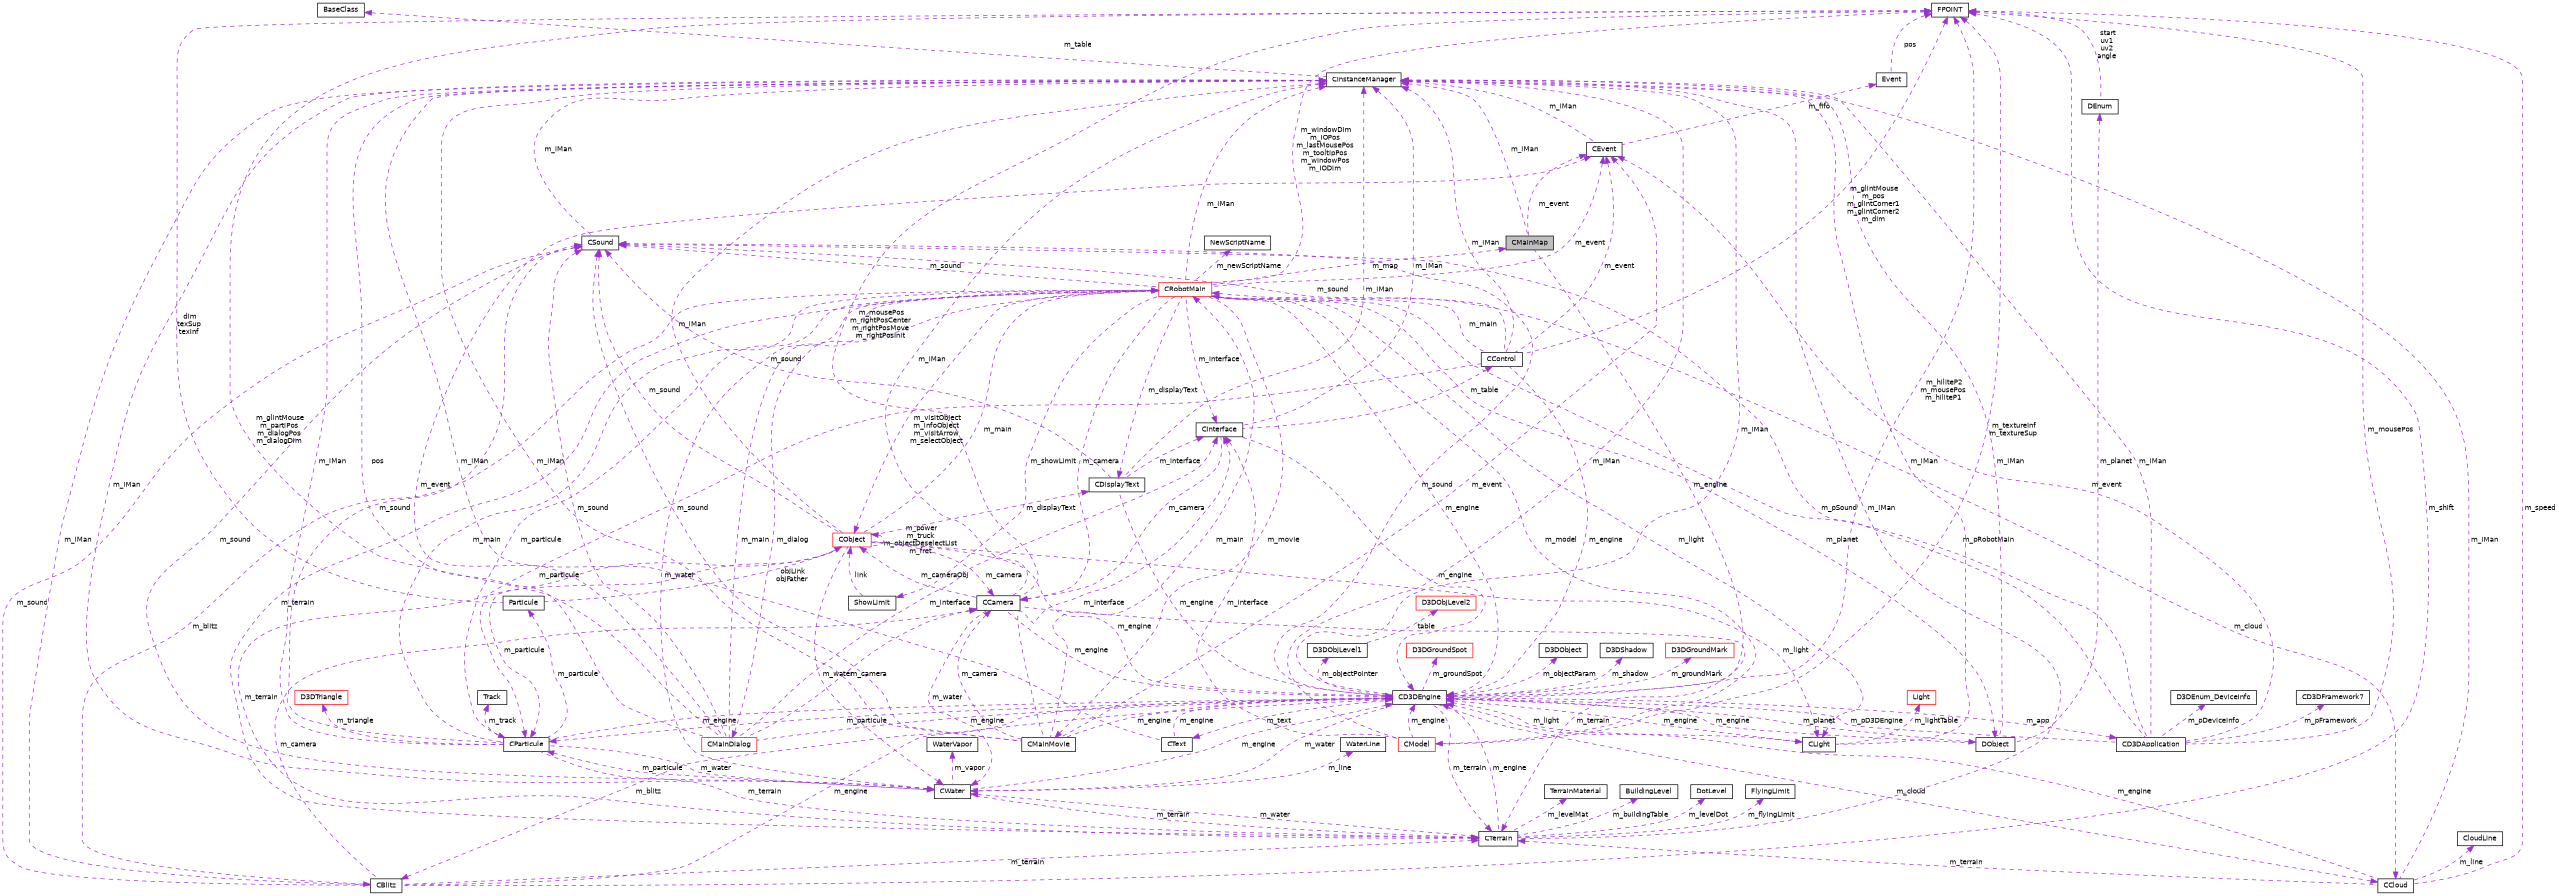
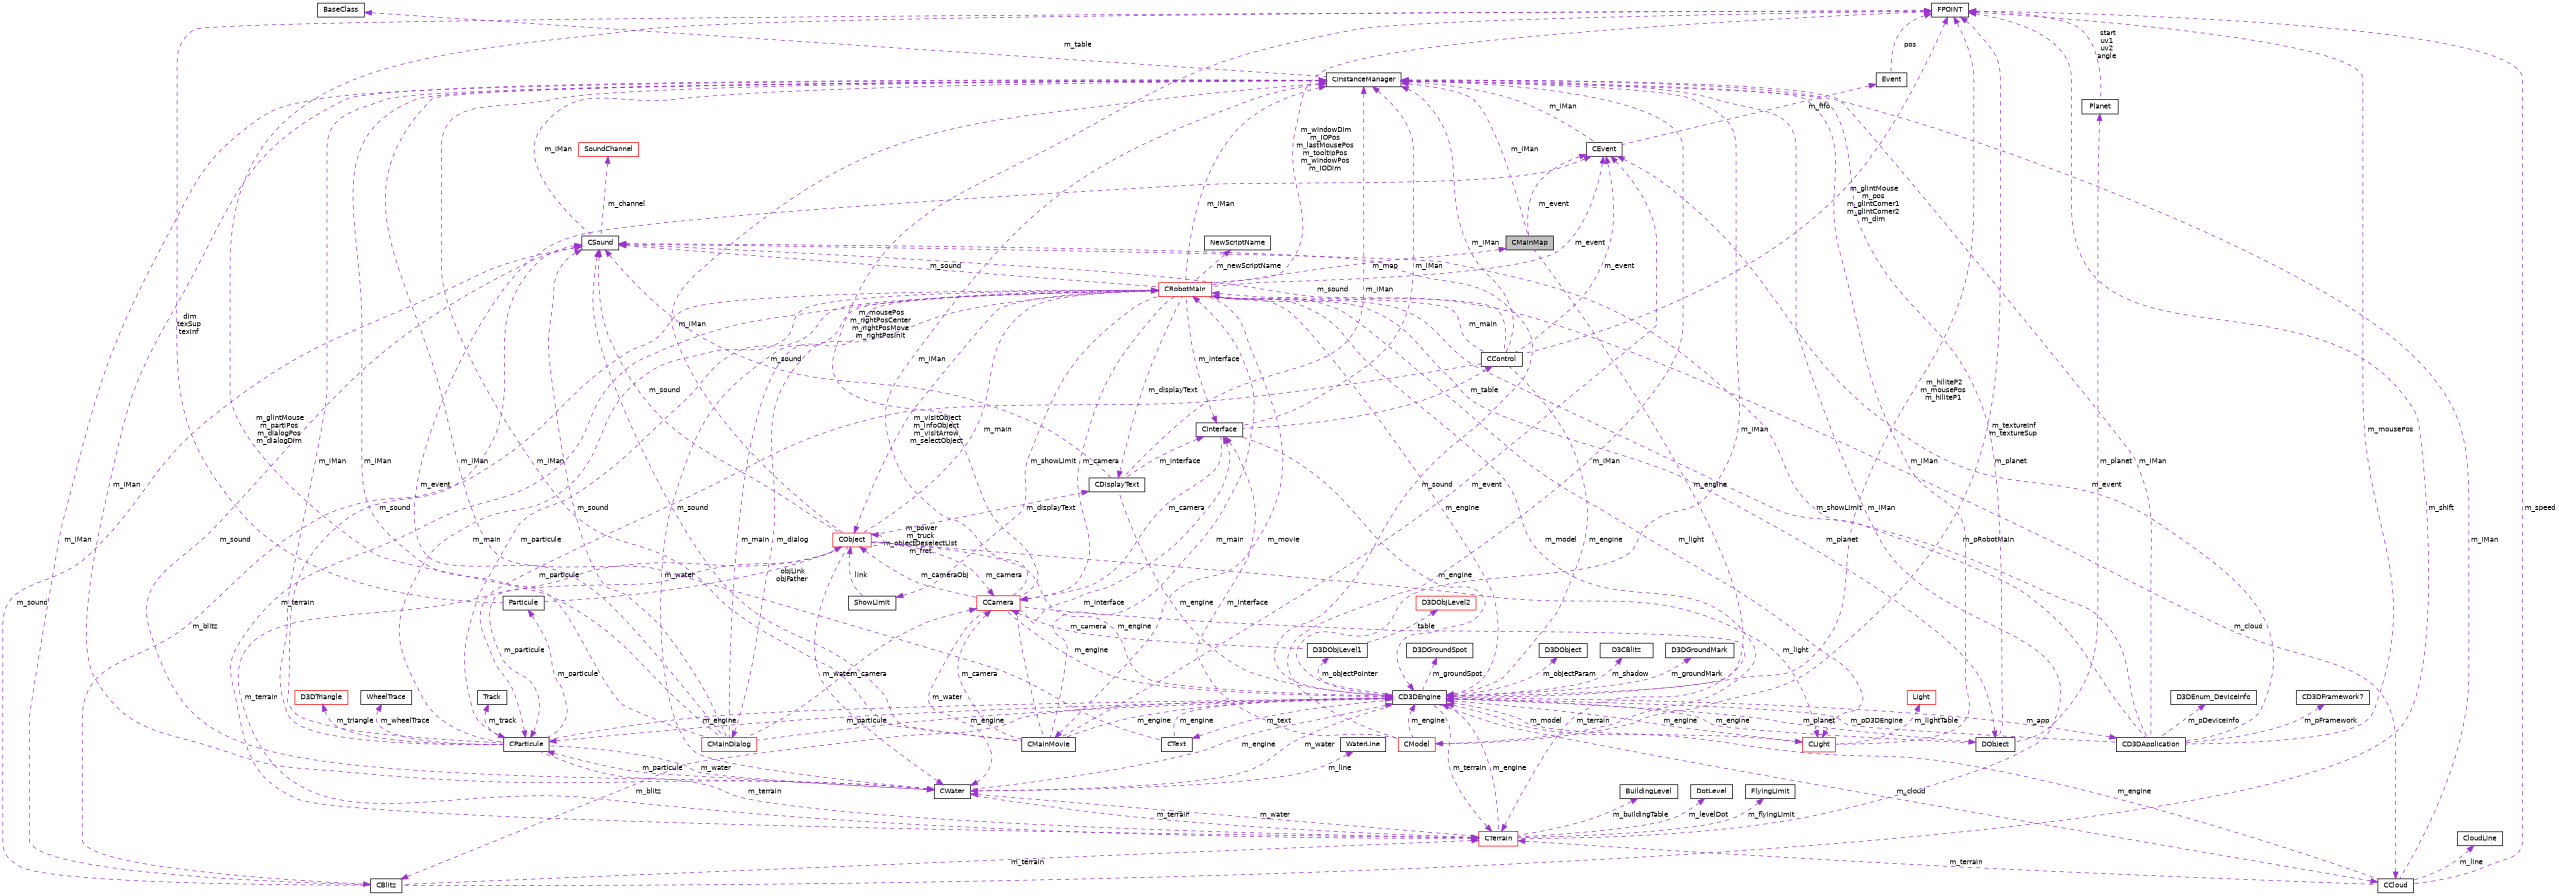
(2100, 107) -> (2100, 107)
none -> (609, 150)
(377, 462) -> (377, 462)
(2010, 462) -> (2010, 462)
(1838, 508) -> (1838, 508)
(966, 571) -> none
(998, 603) -> (998, 603)
(511, 641) -> (1161, 641)
(1440, 651) -> (1440, 651)
(1627, 651) -> (1627, 651)
(1700, 651) -> (1700, 651)
none -> (386, 698)
(1545, 721) -> (1545, 721)
(952, 745) -> none
(1819, 745) -> (1819, 745)
(883, 757) -> none
(1576, 792) -> none
(1498, 839) -> (1498, 839)
